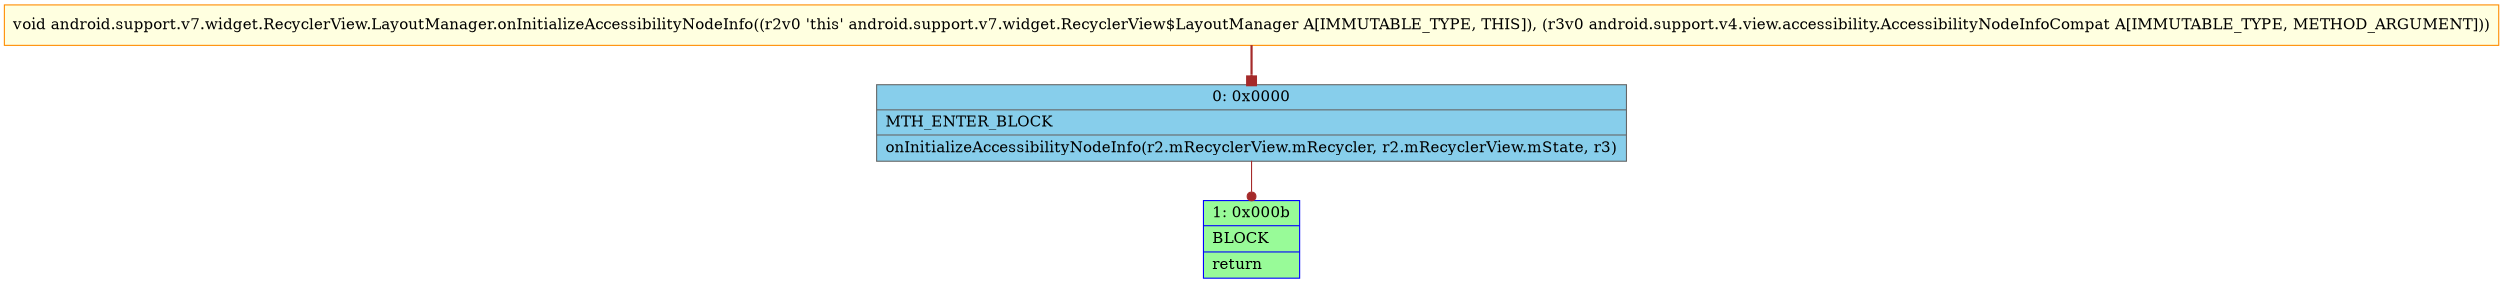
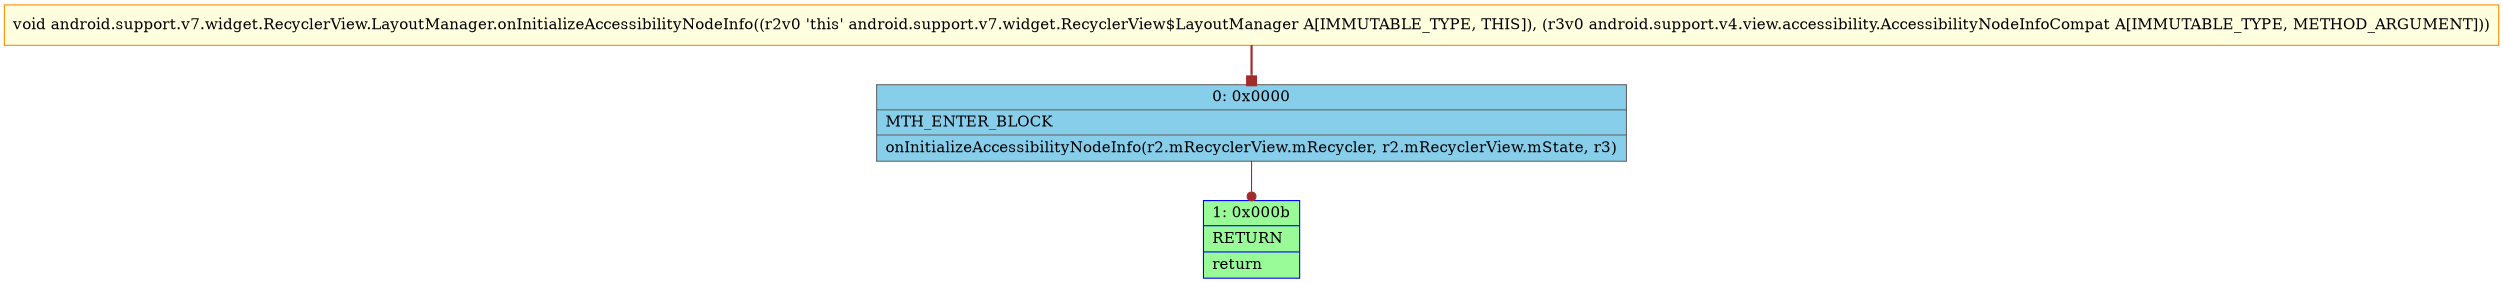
(1241, 238) -> (1248, 238)
